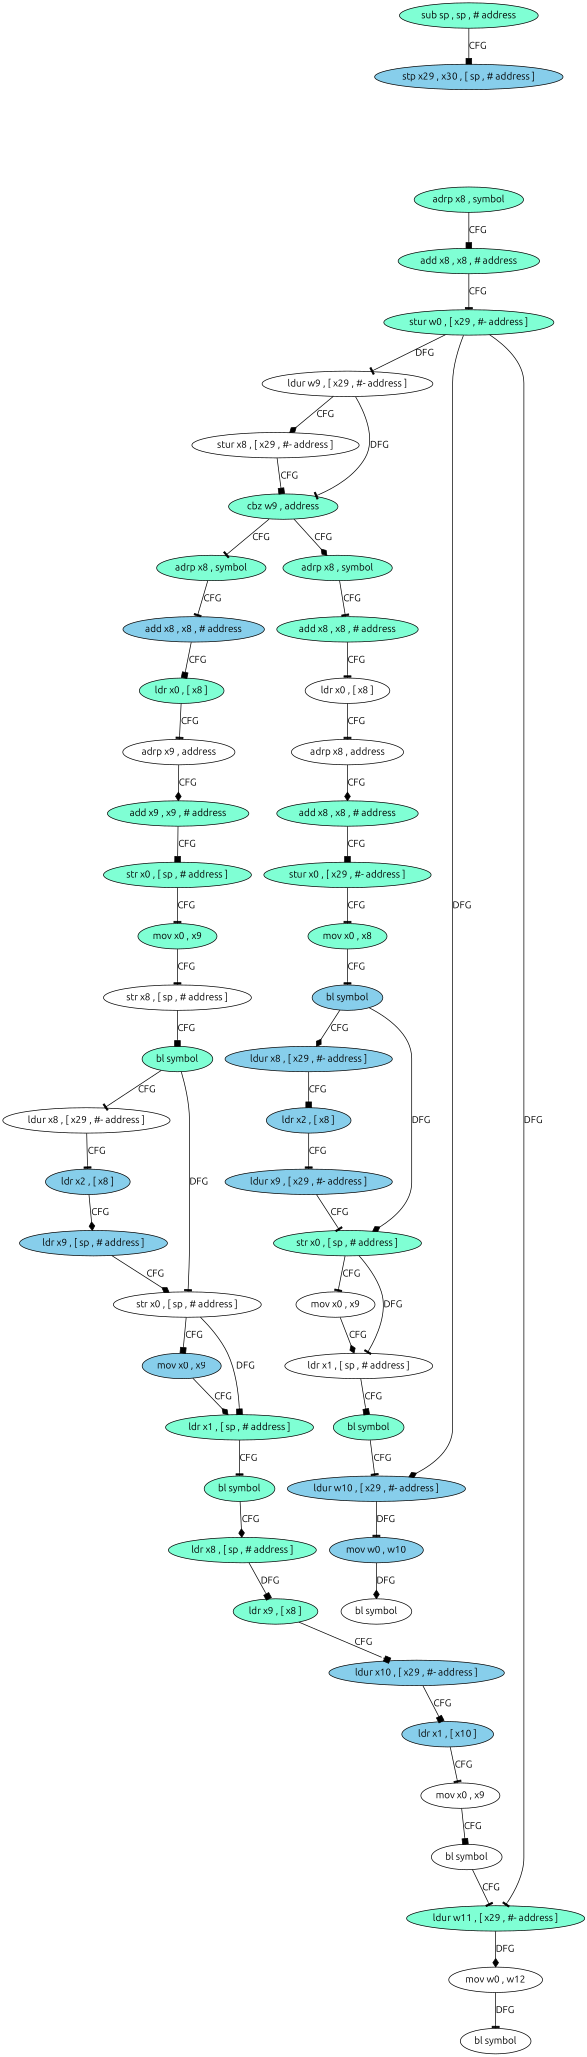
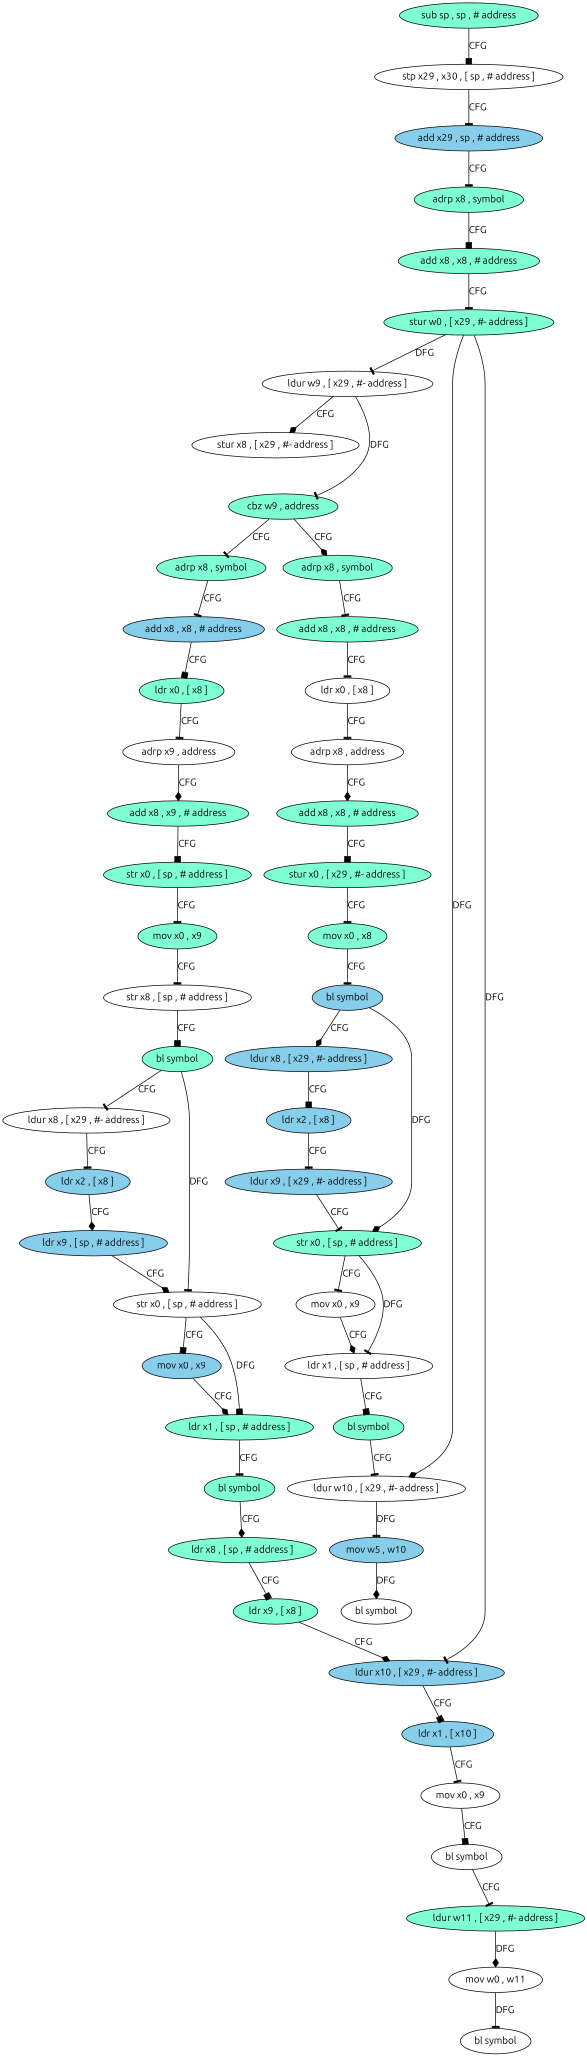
(469, 77) -> (469, 77)
none -> (469, 138)
(279, 472) -> none
(178, 814) -> (178, 814)
(524, 1114) -> (485, 1004)
(376, 1489) -> (376, 1489)
(376, 1550) -> (376, 1550)
(270, 1581) -> (270, 1581)
(340, 1640) -> (340, 1640)
(496, 1980) -> (496, 1980)
